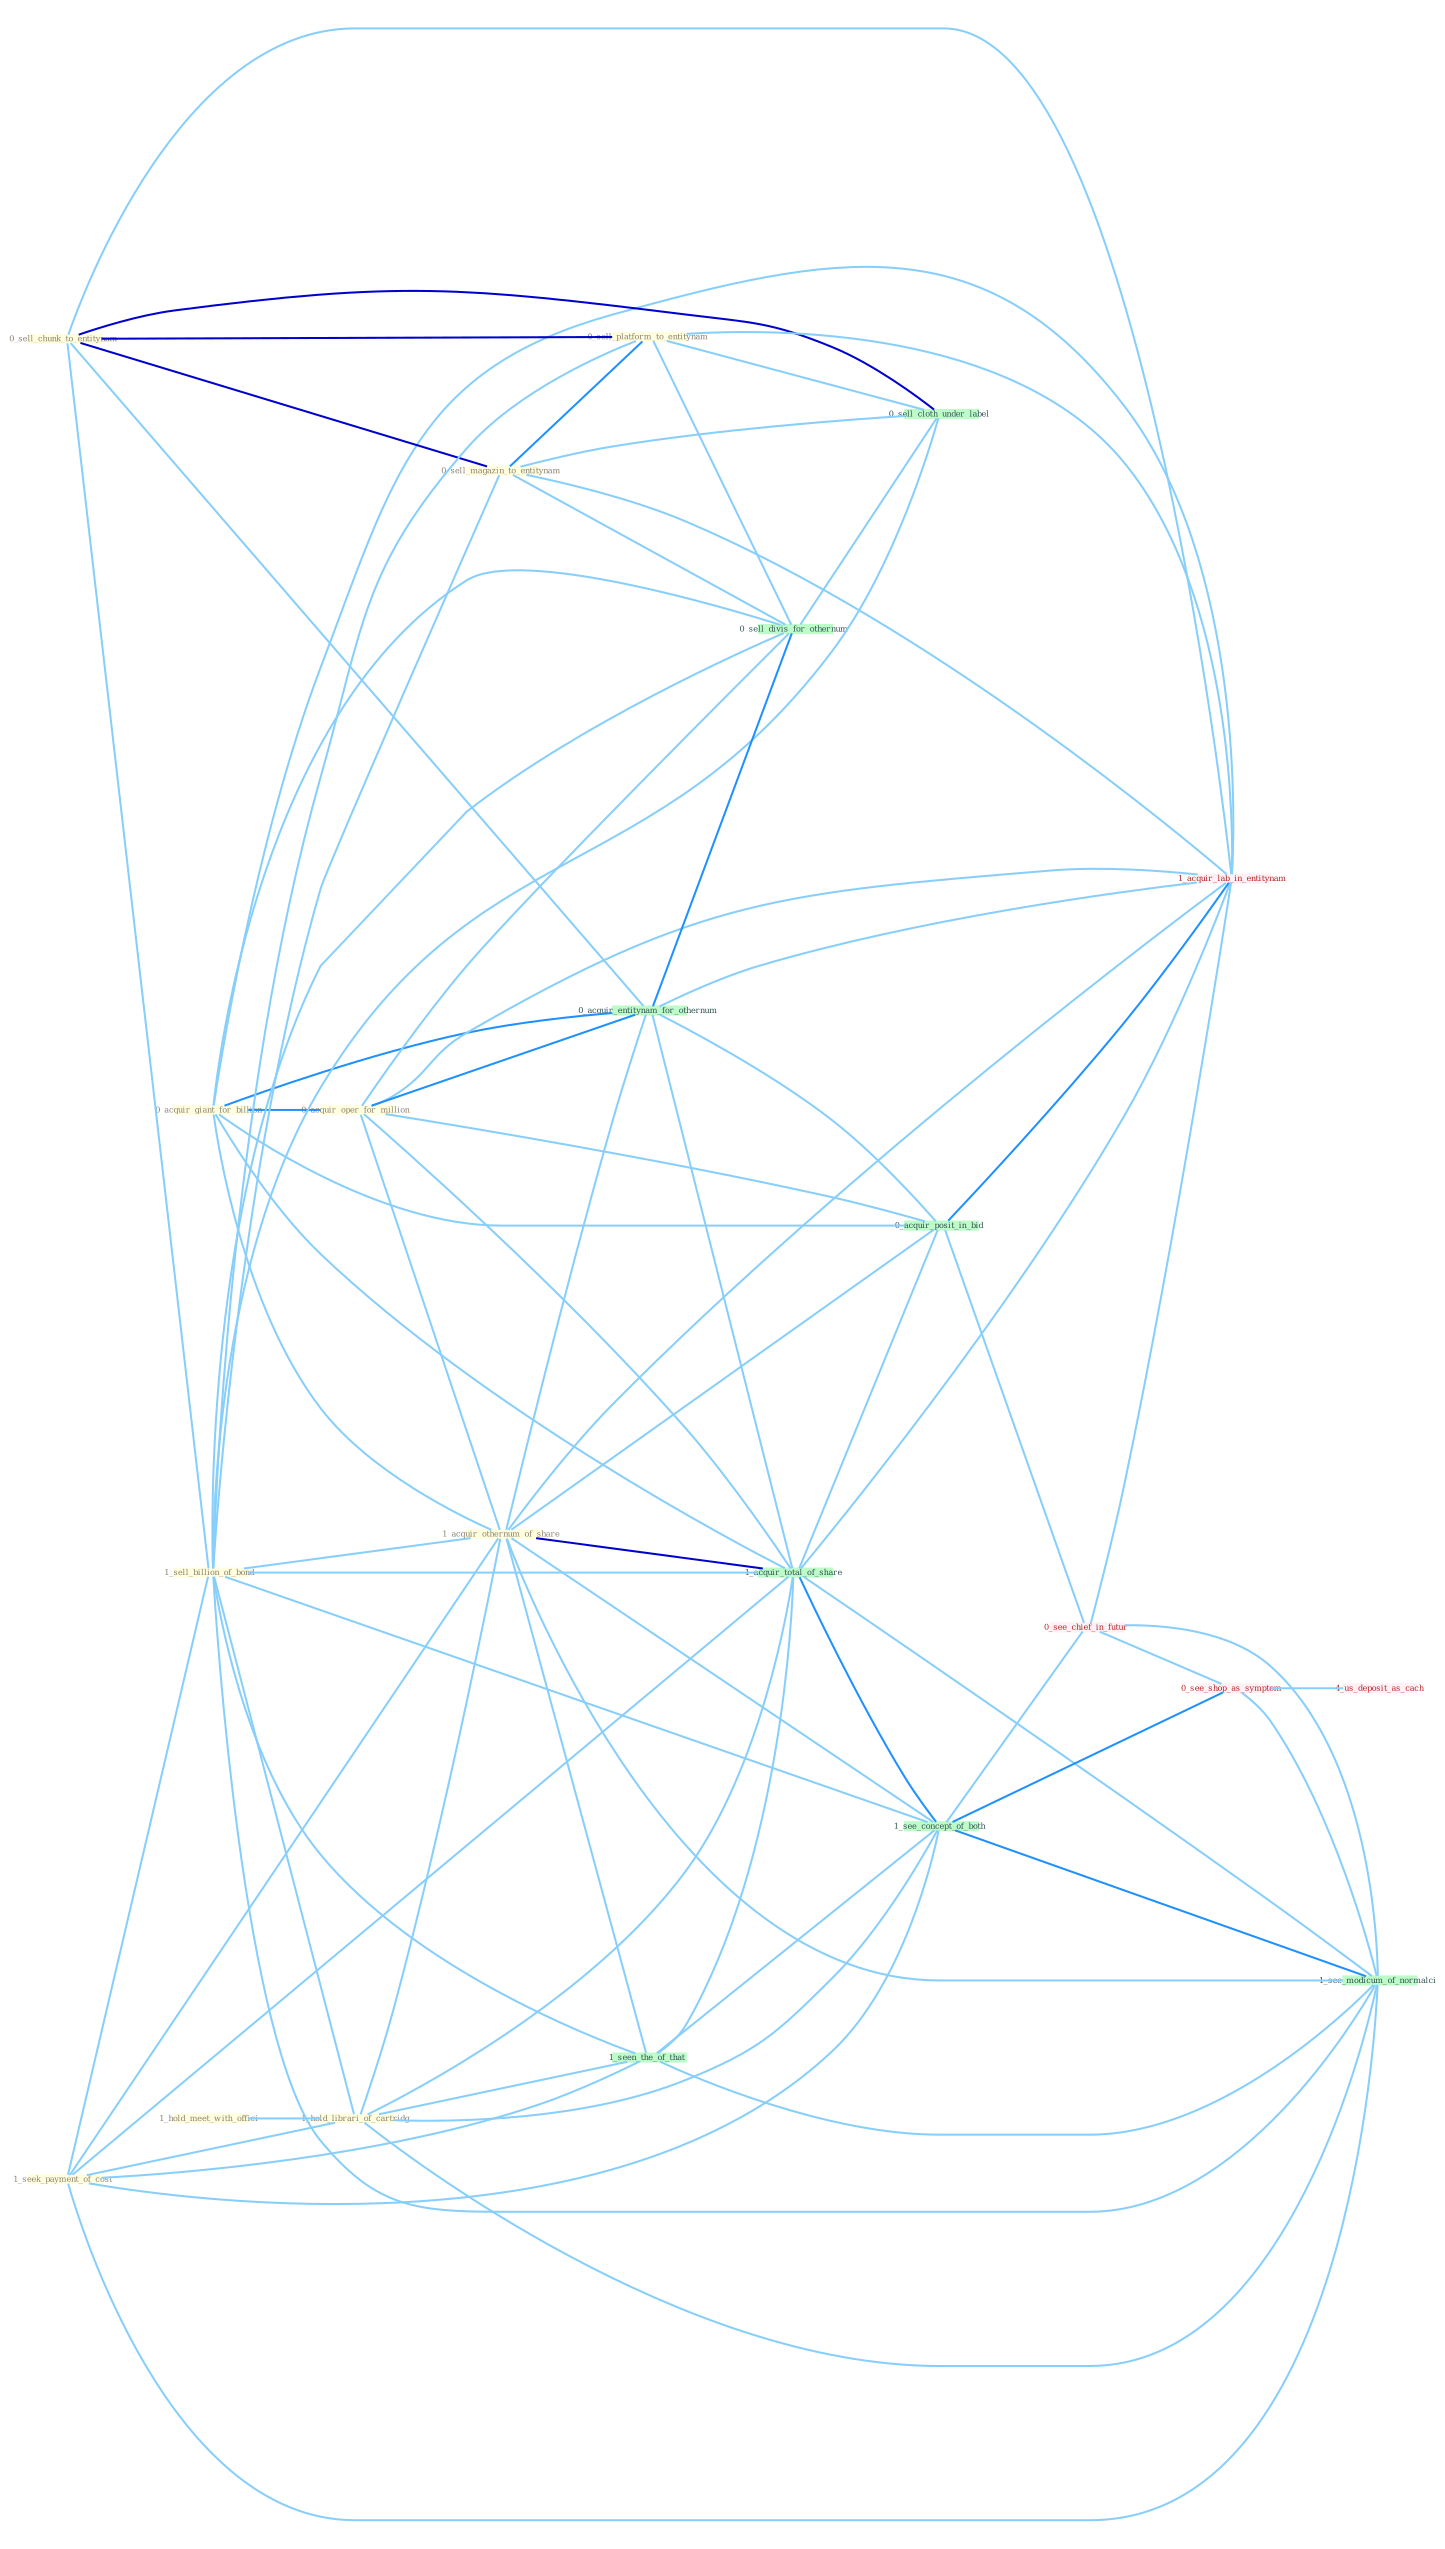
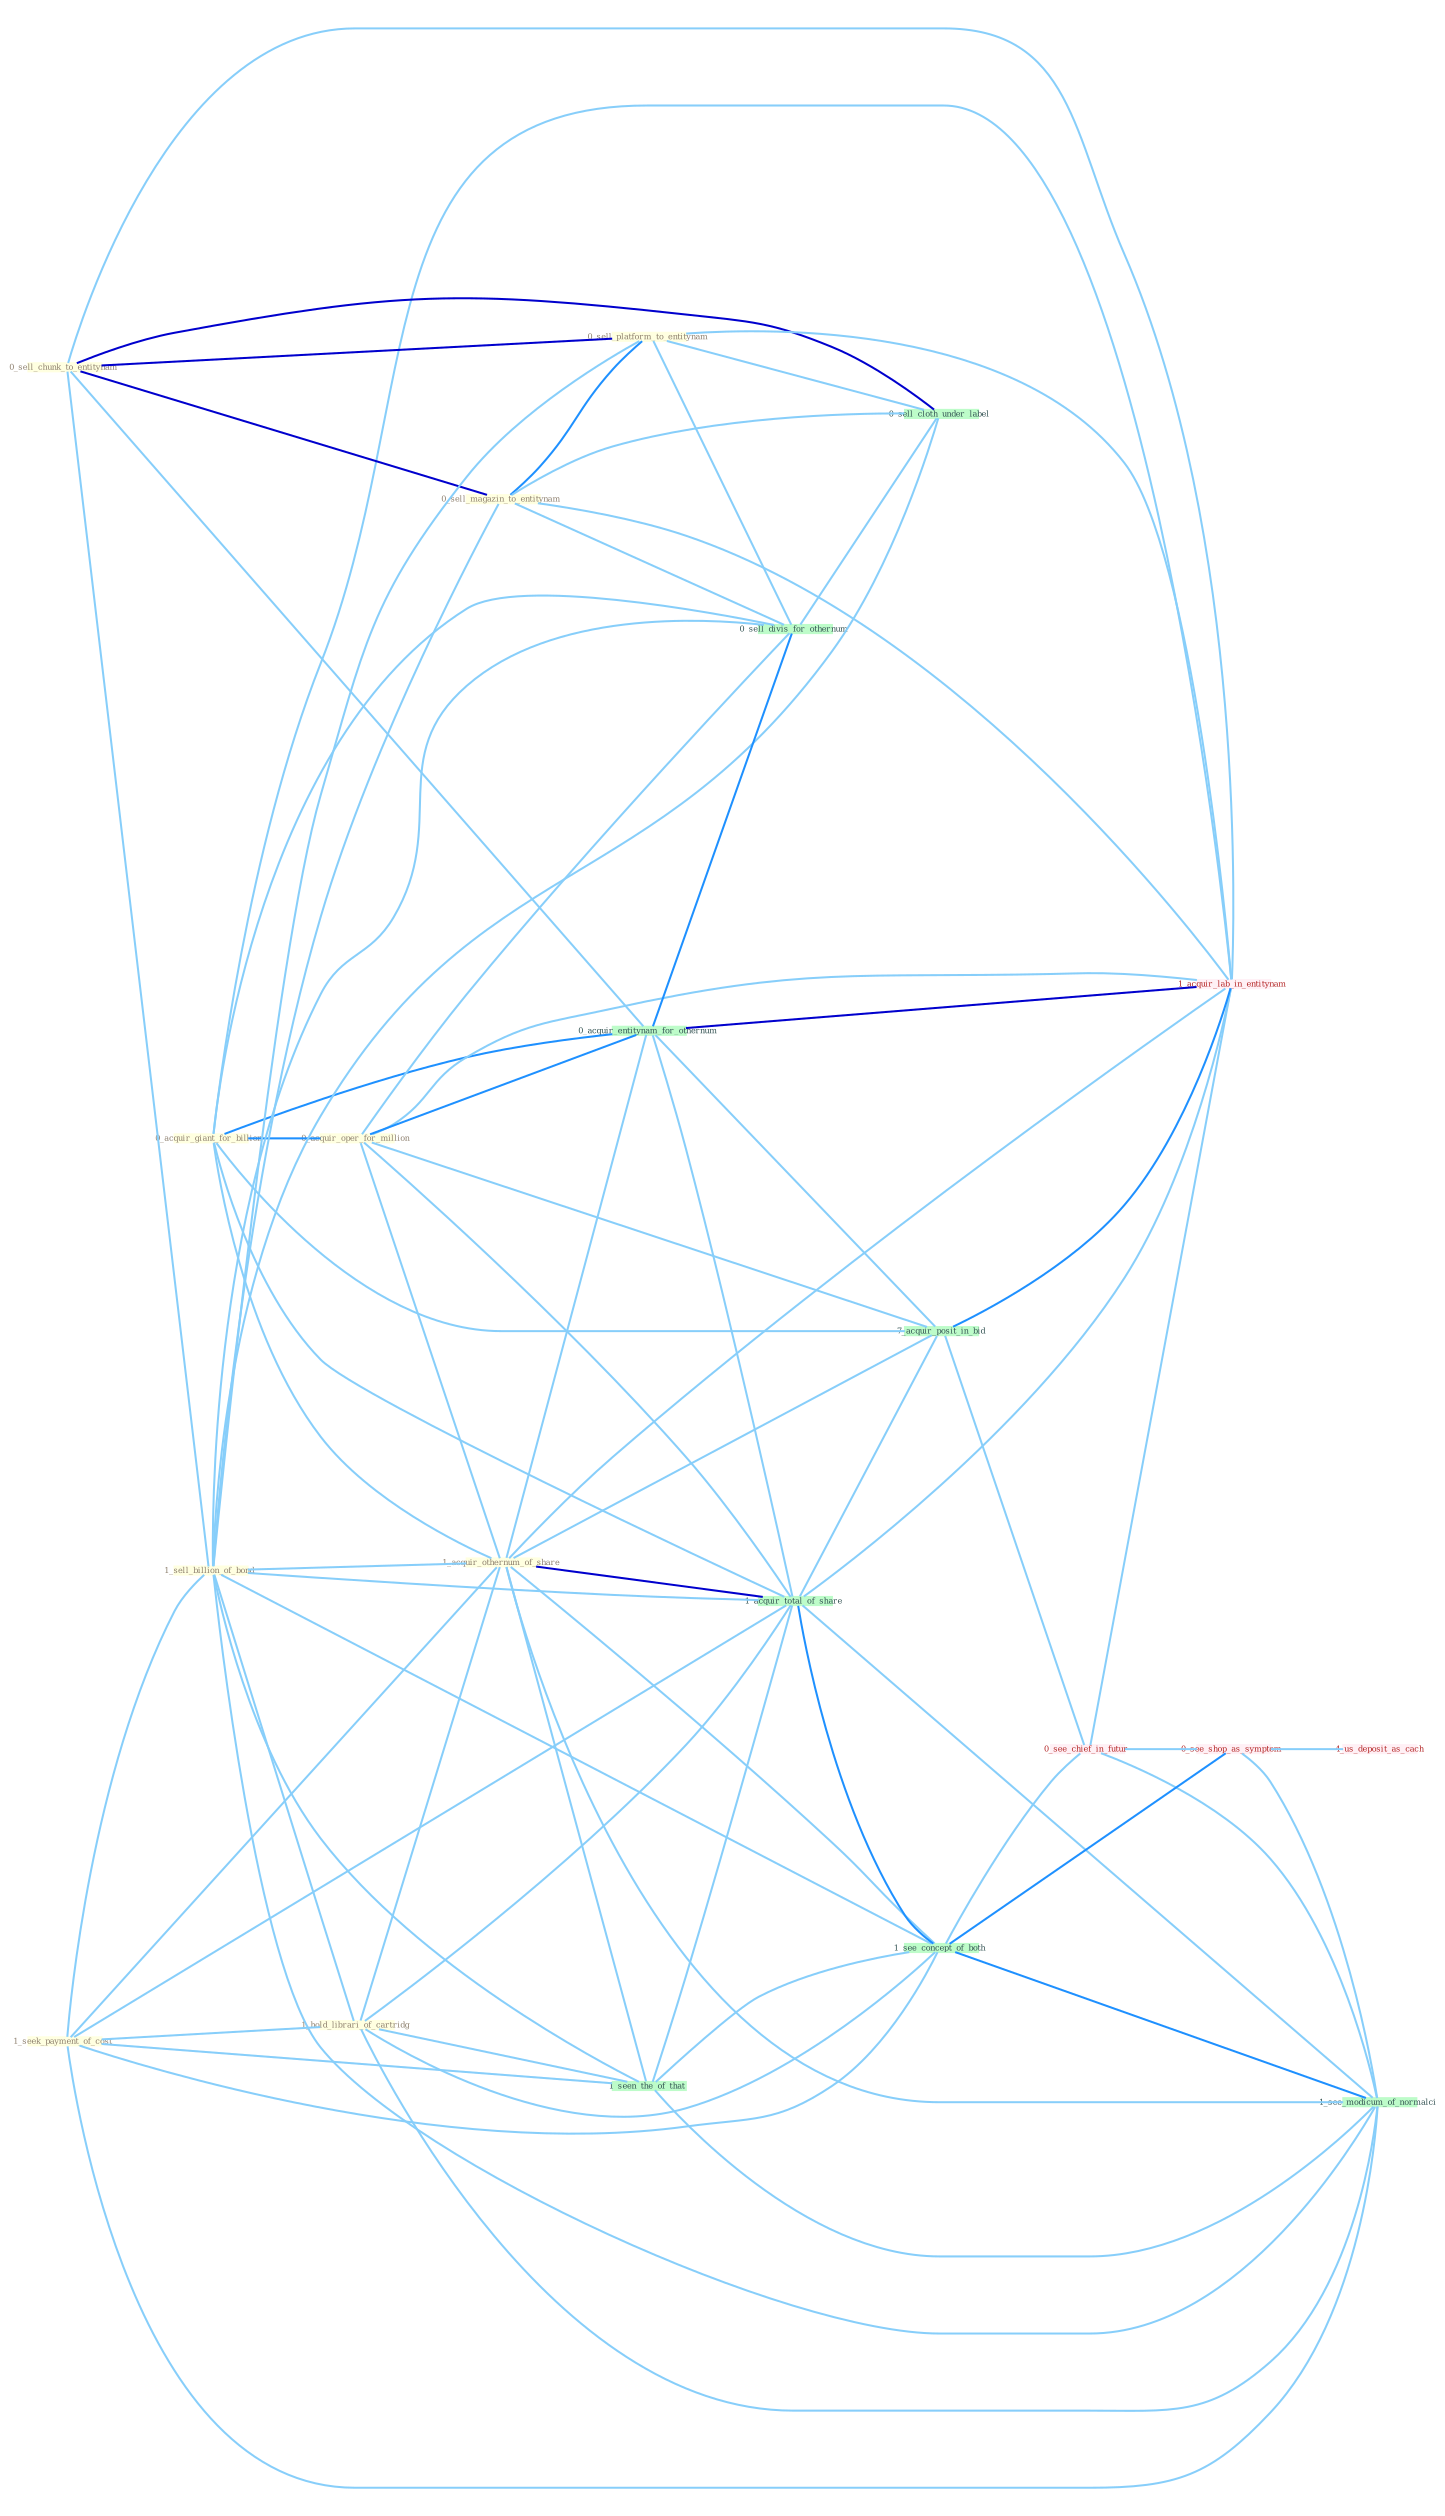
(923, 926) -> (941, 1008)
(942, 1226) -> (942, 1331)
(211, 2118) -> none
